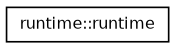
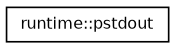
(88, 25) -> (88, 25)
